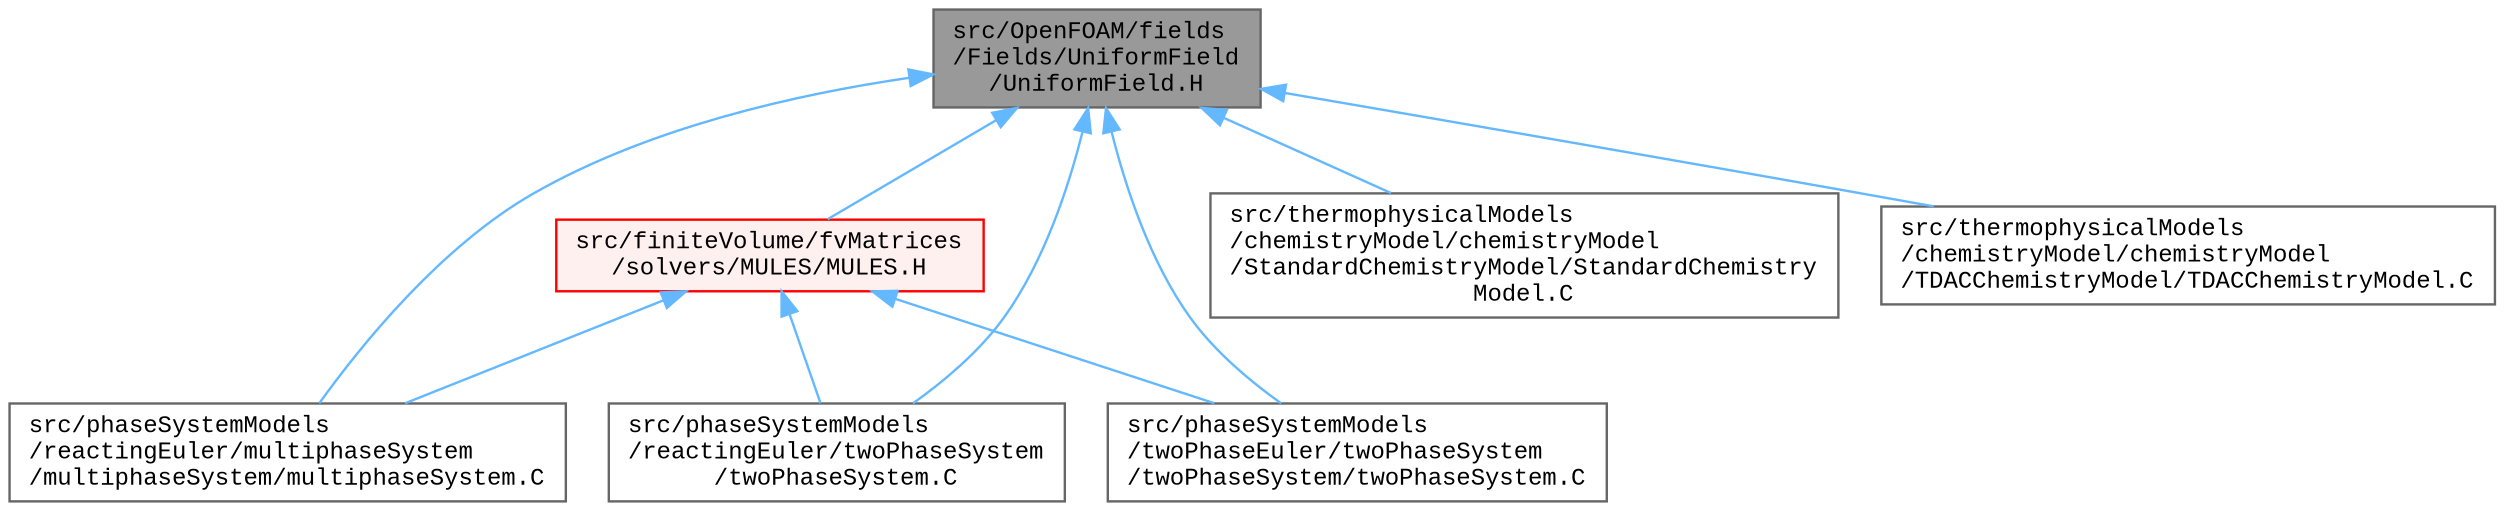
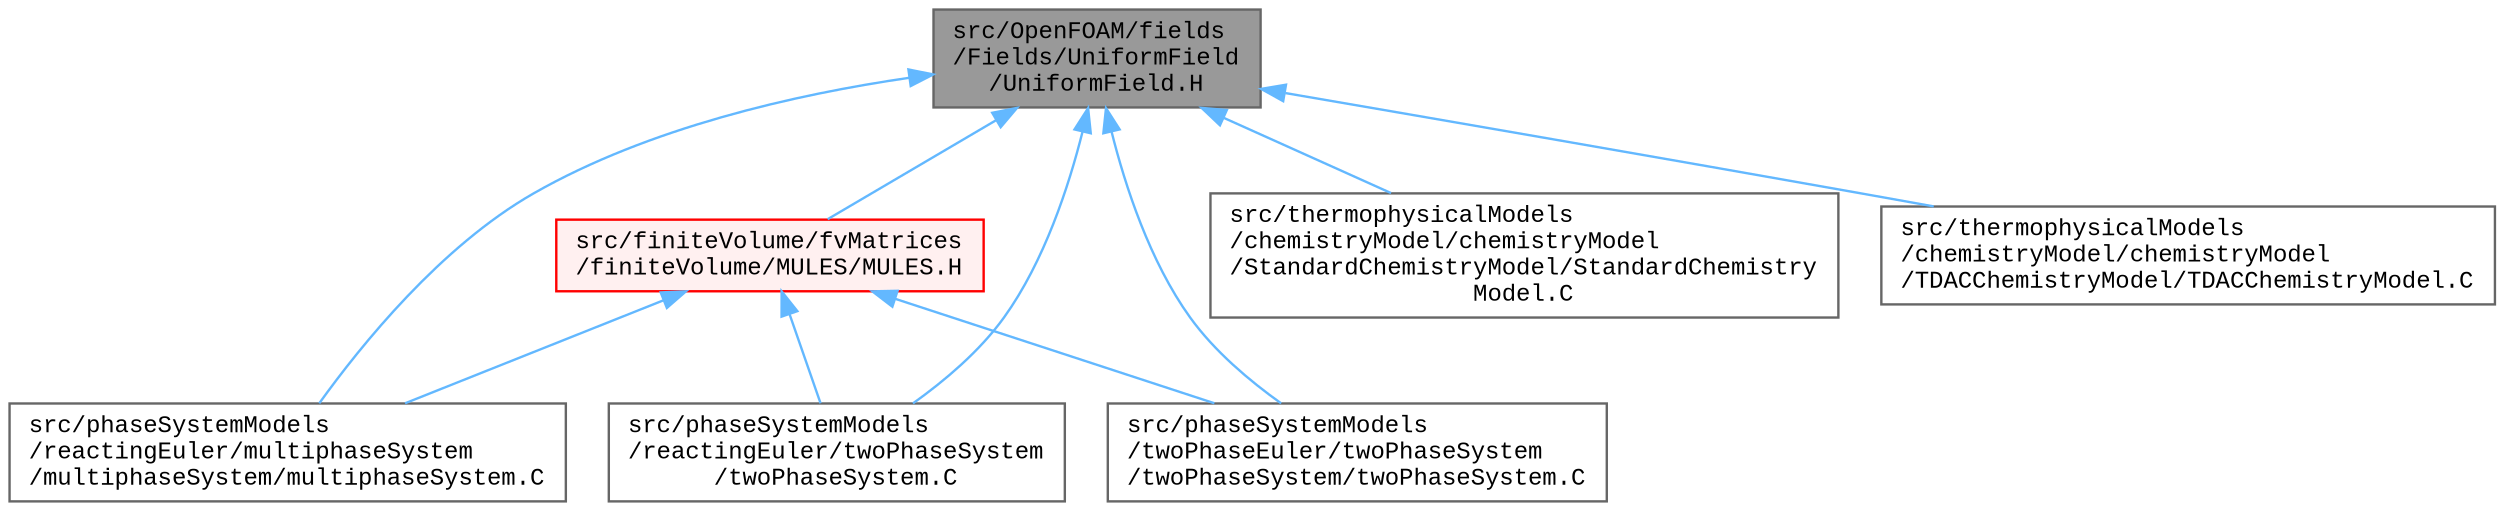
(770, 255) -> (770, 255)
